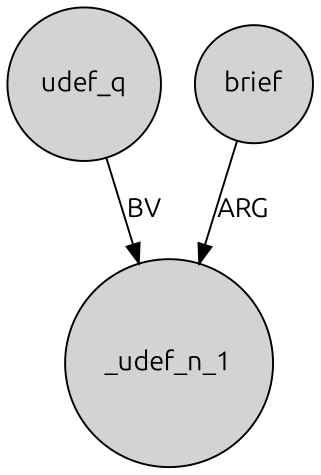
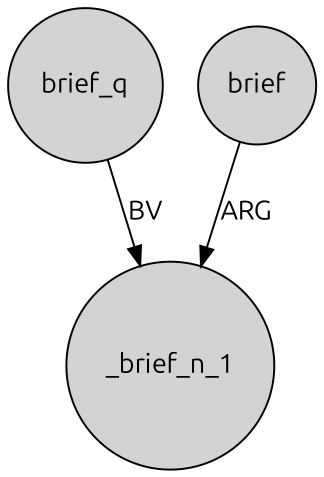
(84, 84) -> (85, 85)
(169, 363) -> (170, 366)
